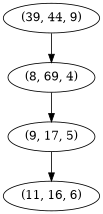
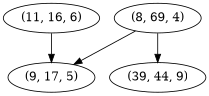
(51, 44) -> (158, 44)
(51, 162) -> (51, 44)
